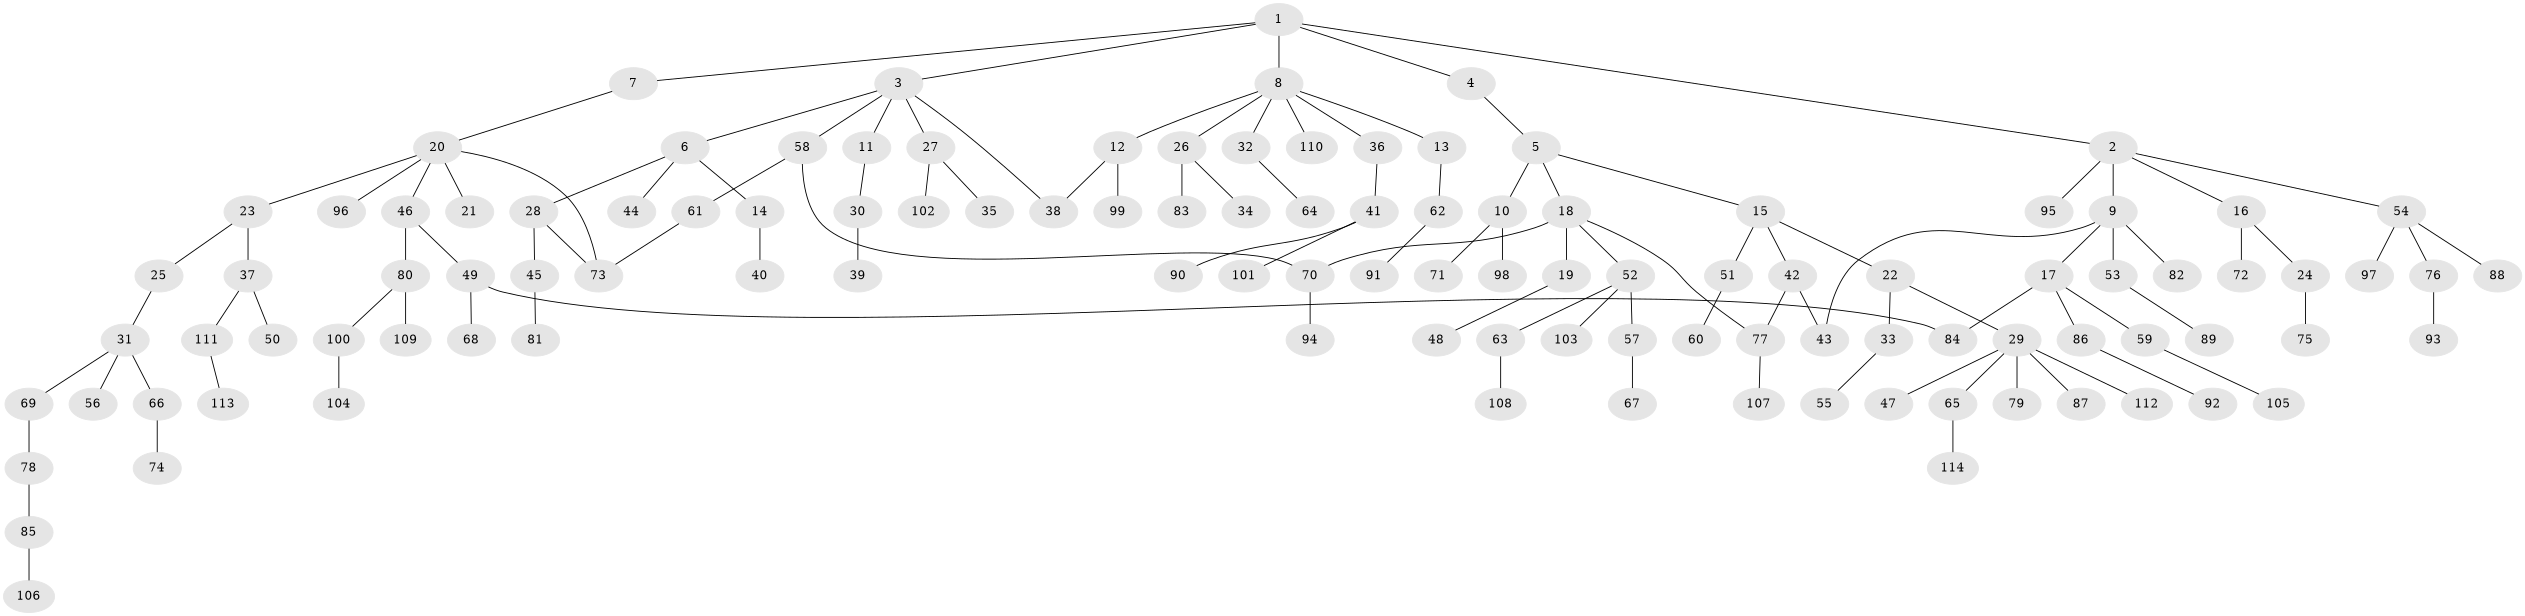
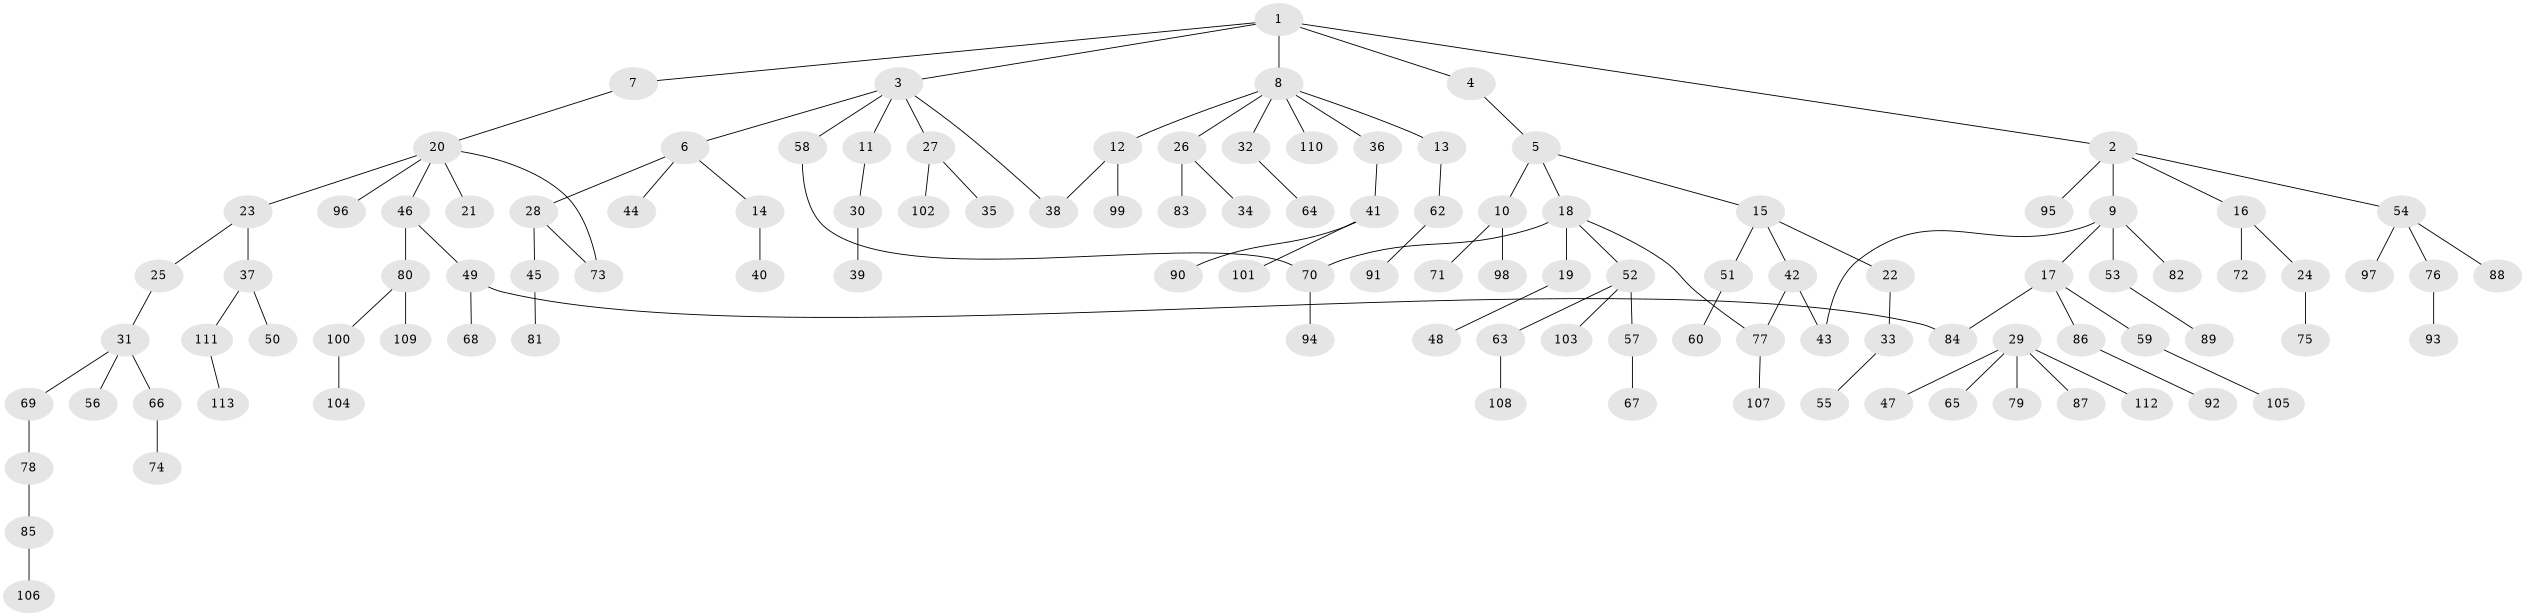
(696, 212) -> none
(1954, 308) -> none
(1953, 468) -> none
